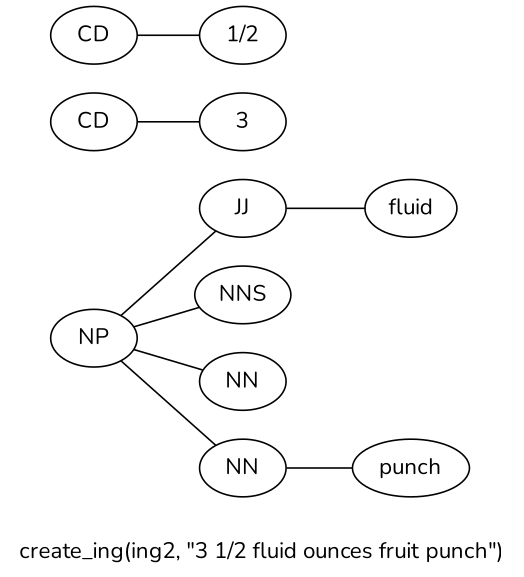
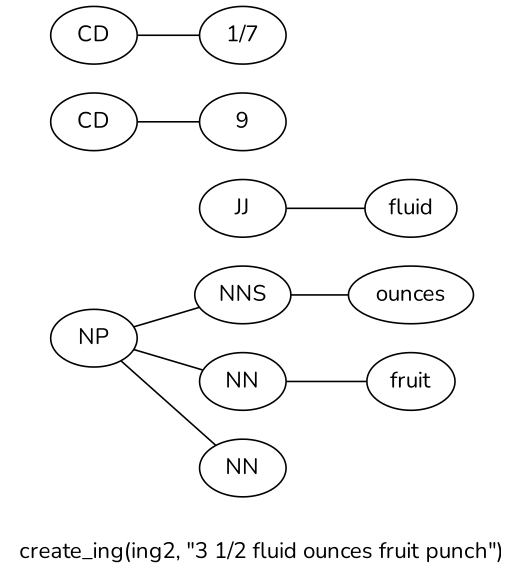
(243, 35) -> (243, 35)
(243, 122) -> (243, 122)
(168, 273) -> none
none -> (411, 295)
none -> (411, 381)
(411, 468) -> none
